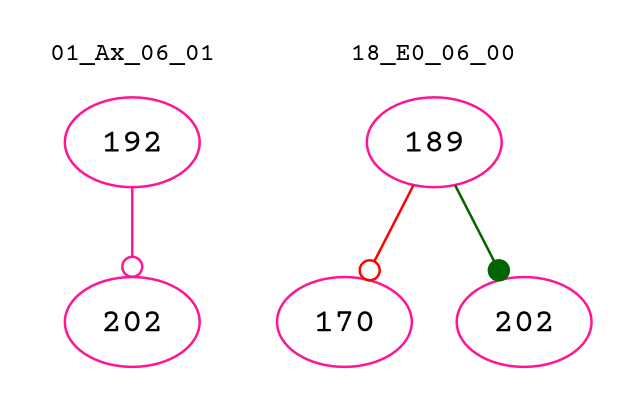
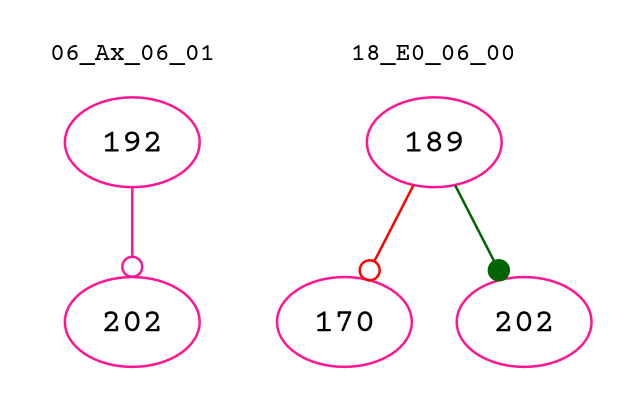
(134, 54) -> (134, 54)
